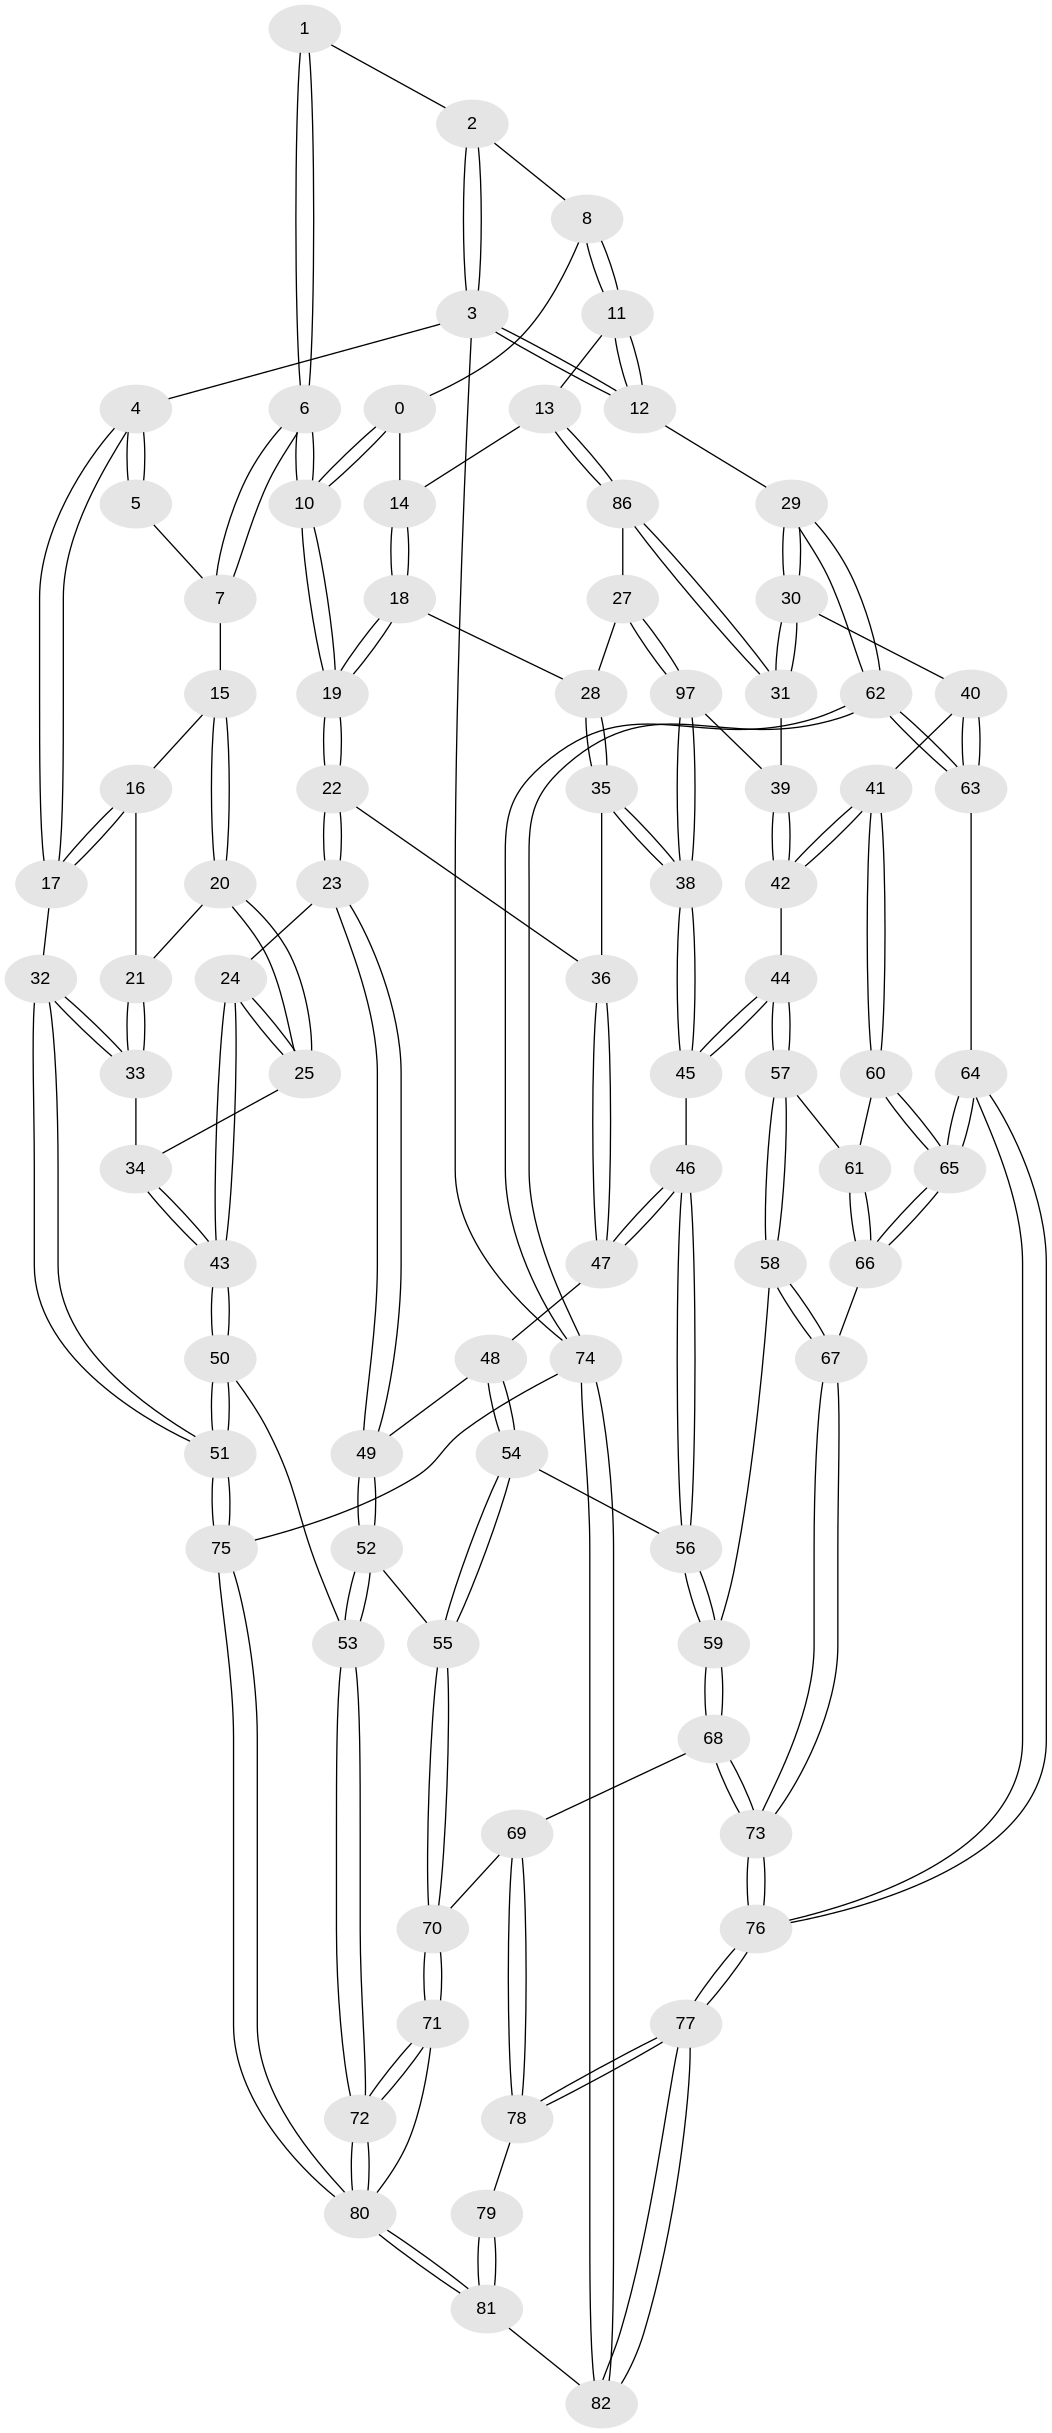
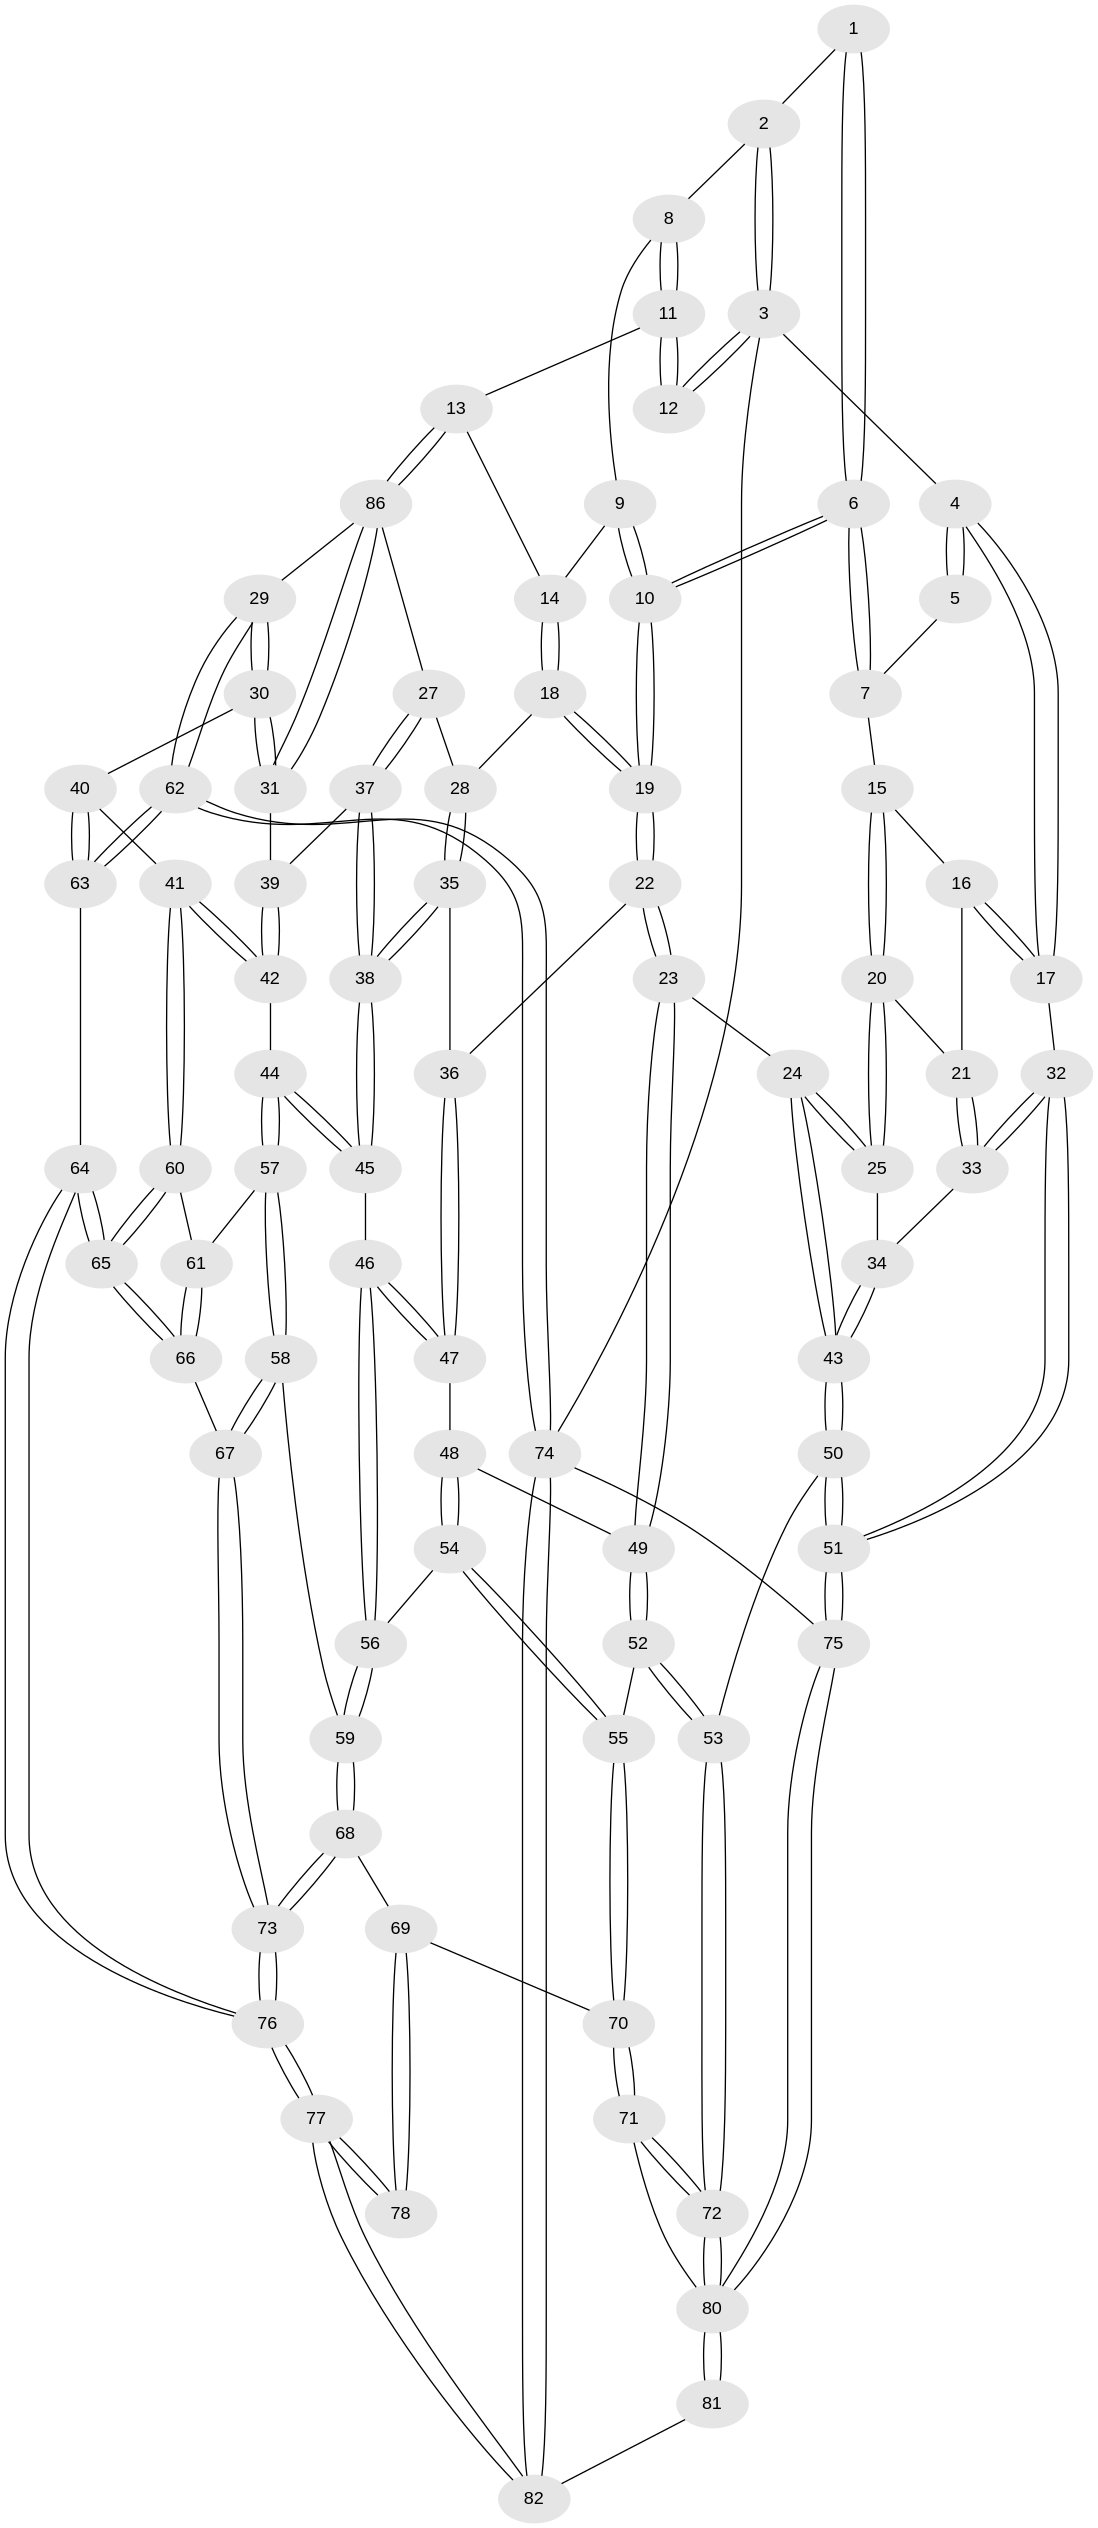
(400, 409) -> (620, 504)
(716, 456) -> (318, 552)
(686, 694) -> (365, 789)
(487, 2214) -> none
